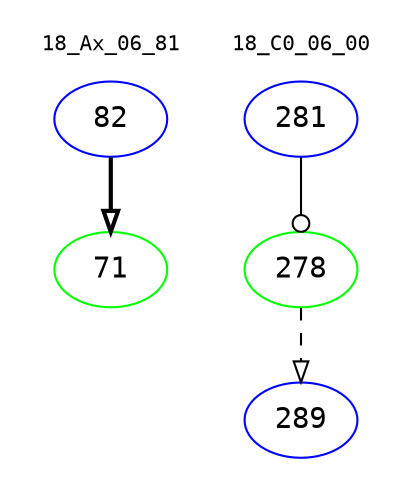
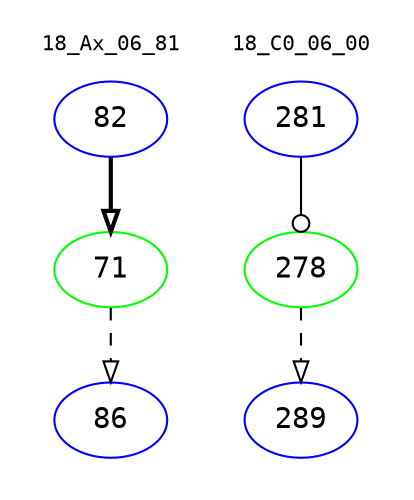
none -> (111, 420)
